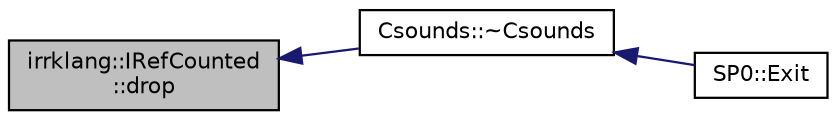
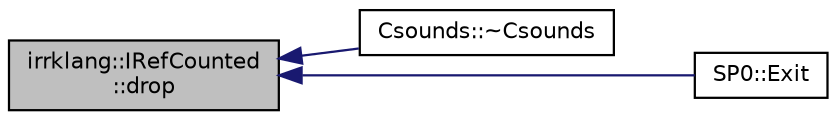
(666, 61) -> (499, 75)
